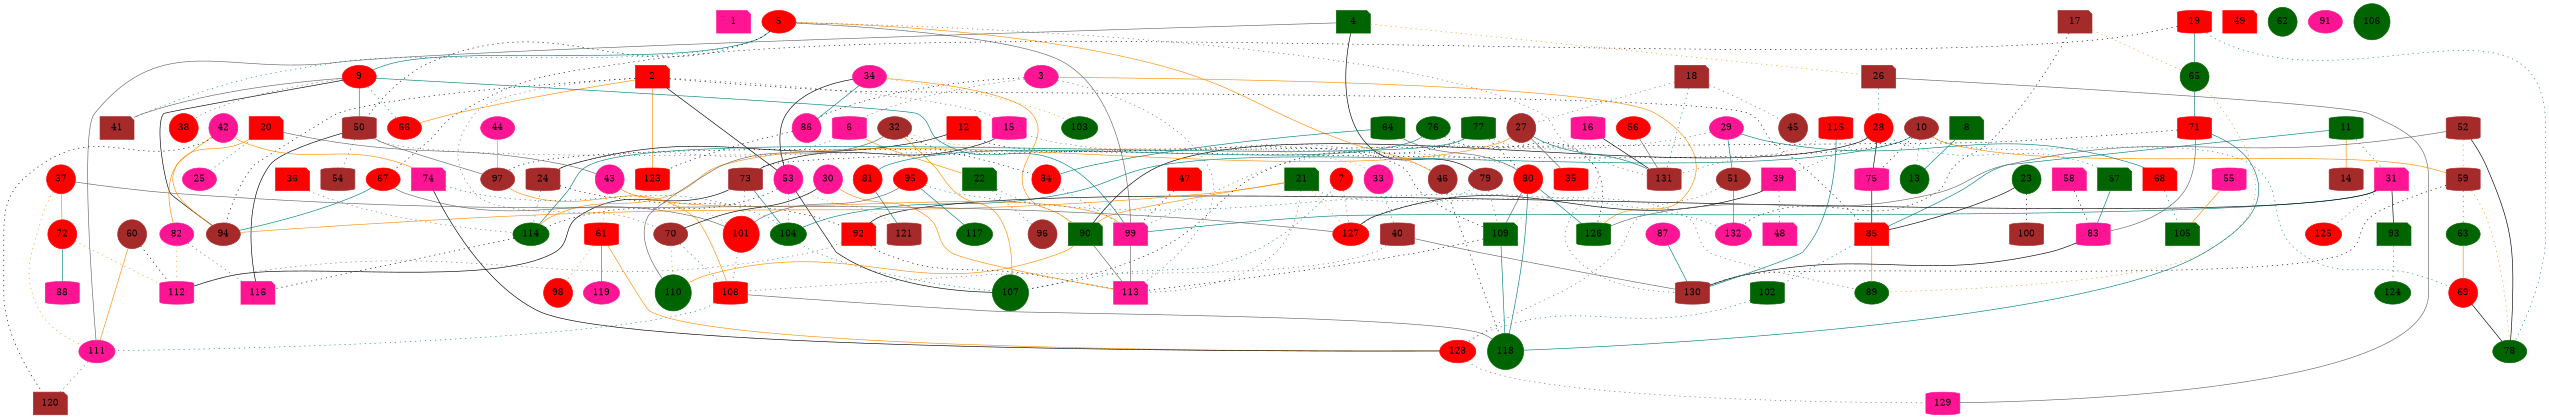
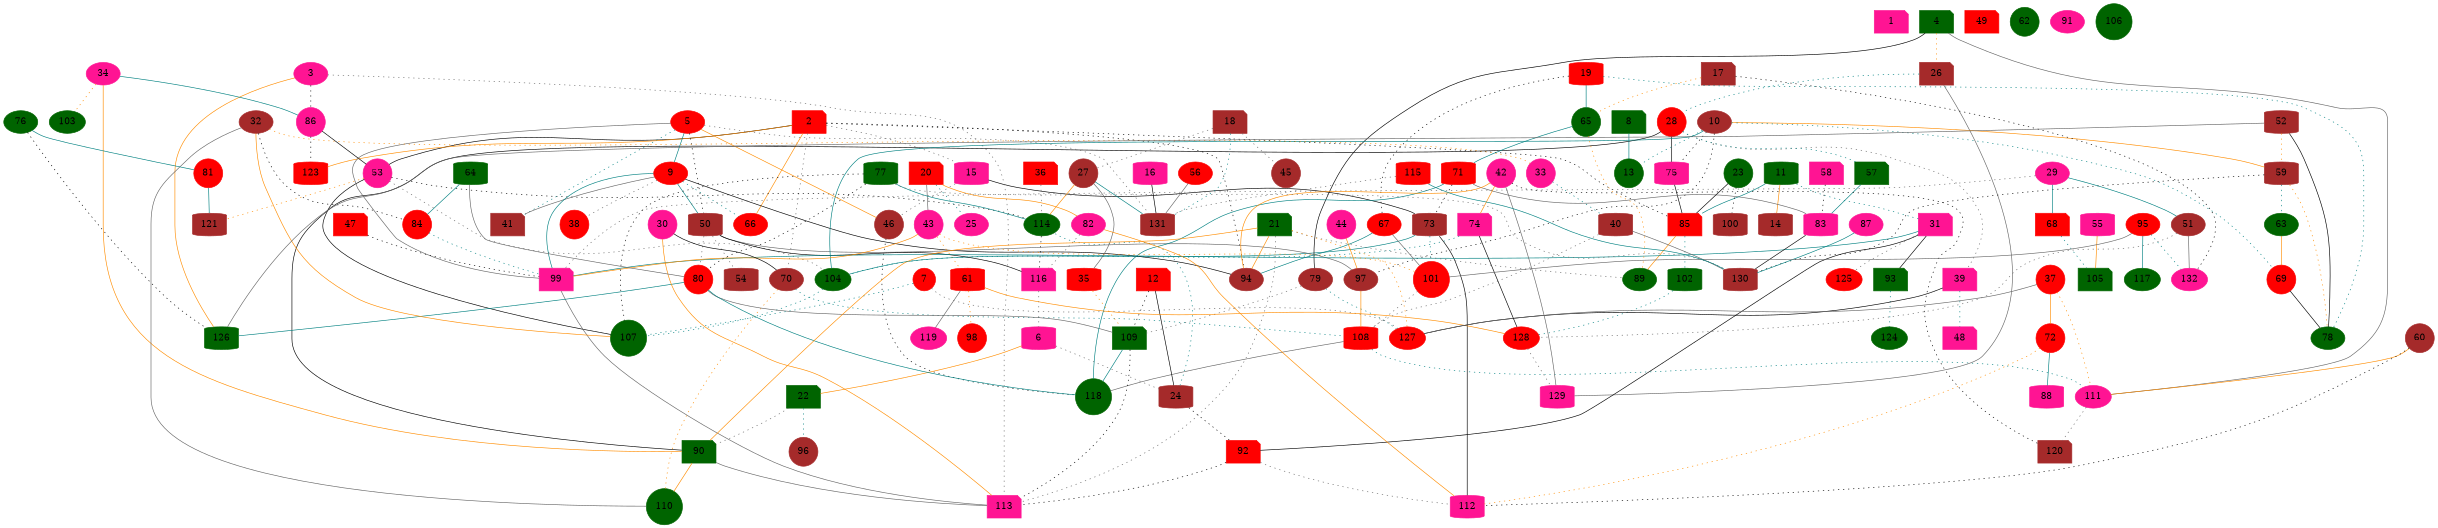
(927, 97) -> (1039, 307)
(792, 107) -> (344, 148)
(498, 128) -> (1341, 225)
(177, 264) -> (1275, 345)
none -> (1536, 285)
